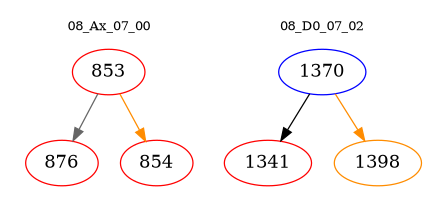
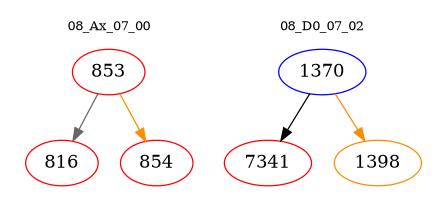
(62, 163) -> (62, 163)
(268, 163) -> (268, 163)
